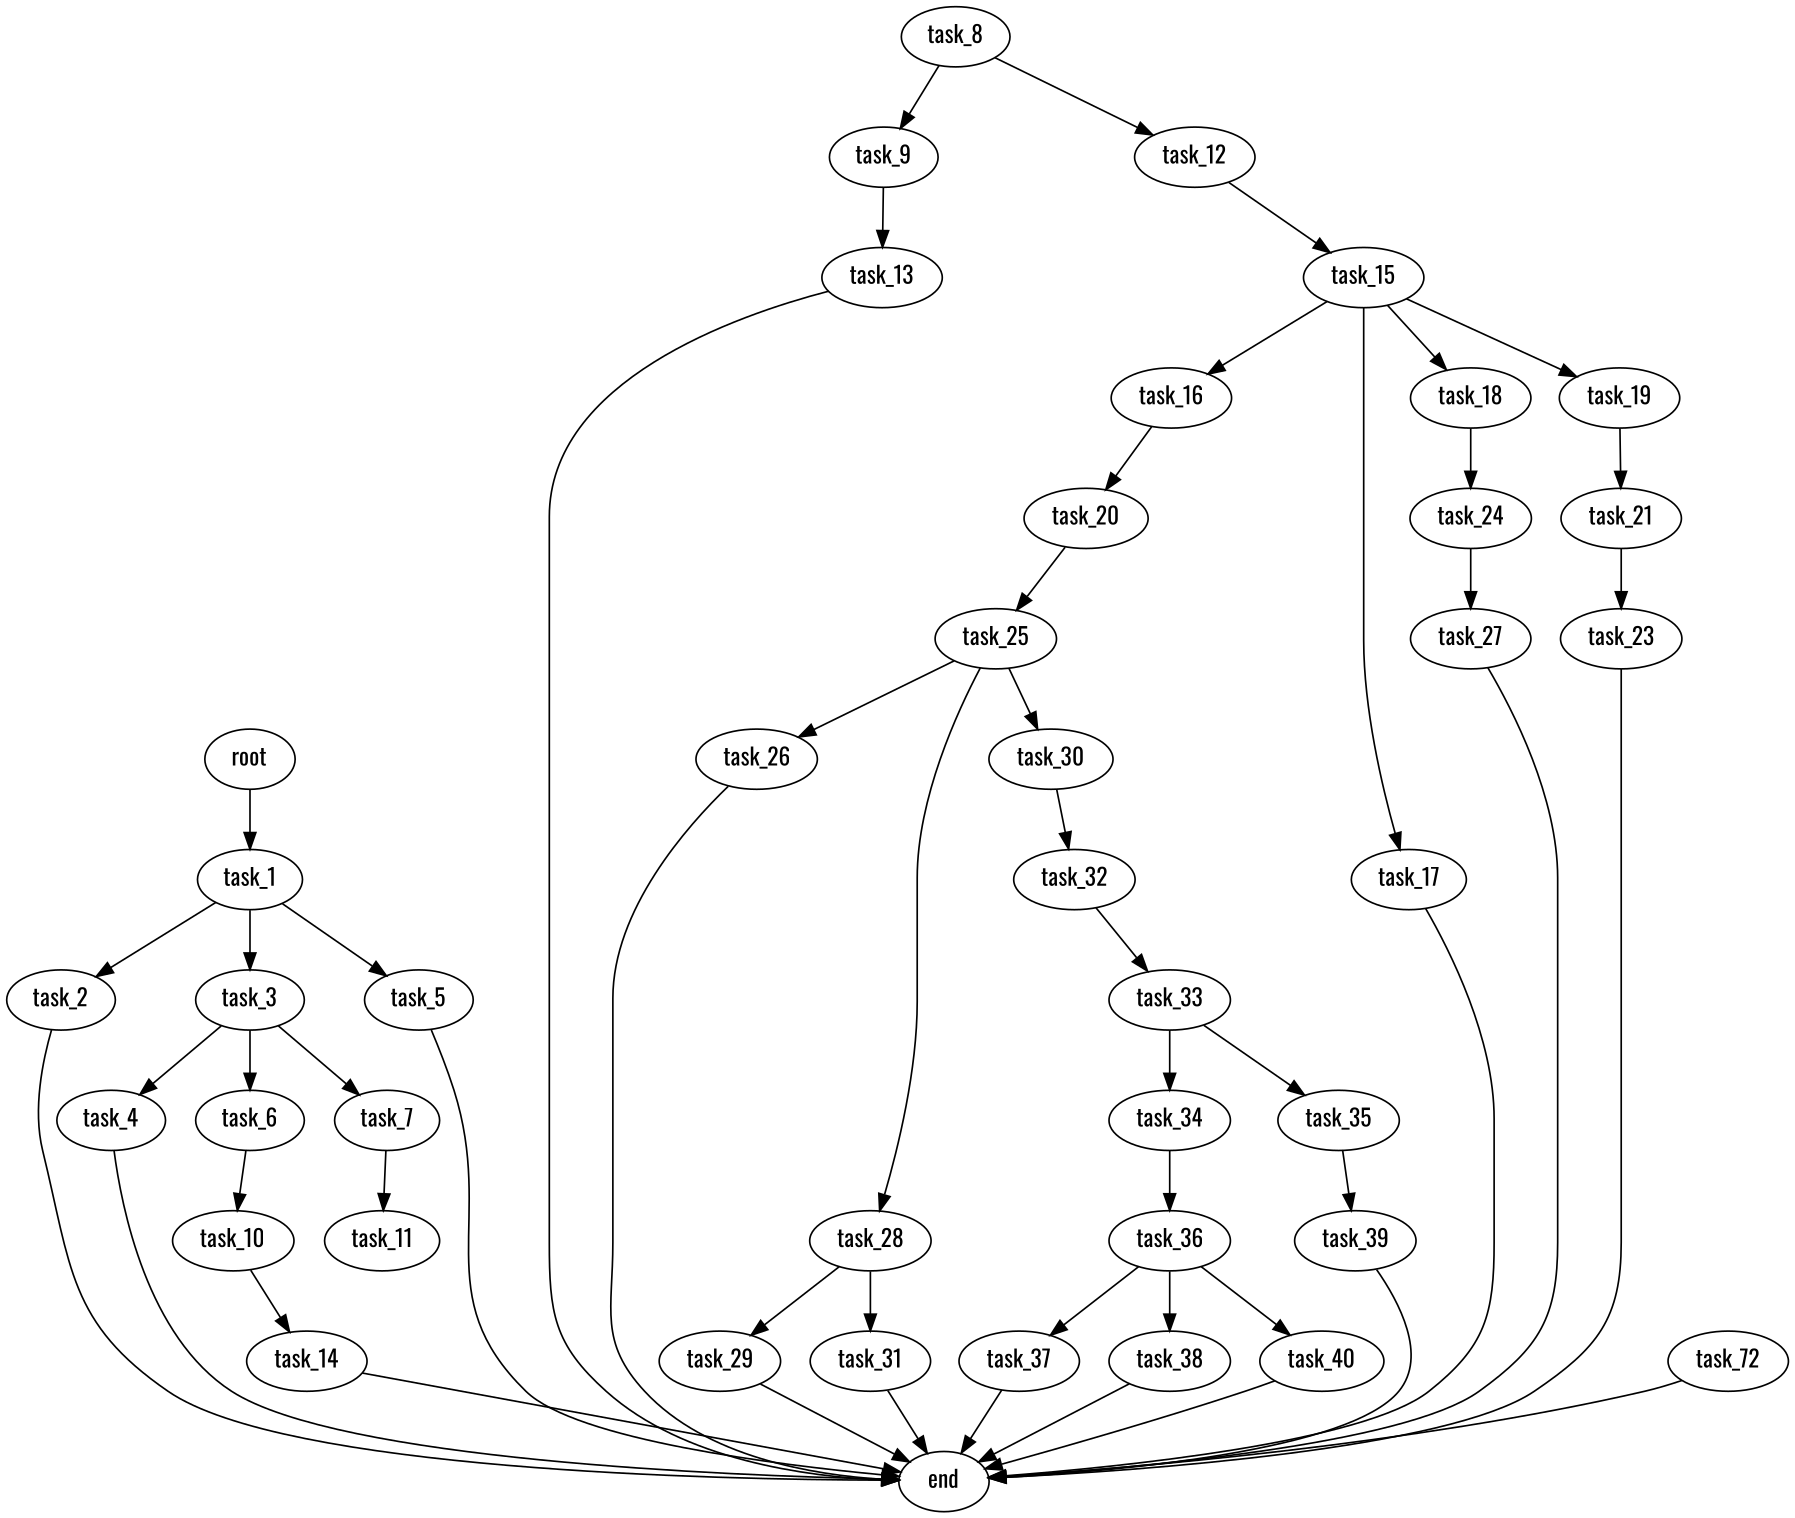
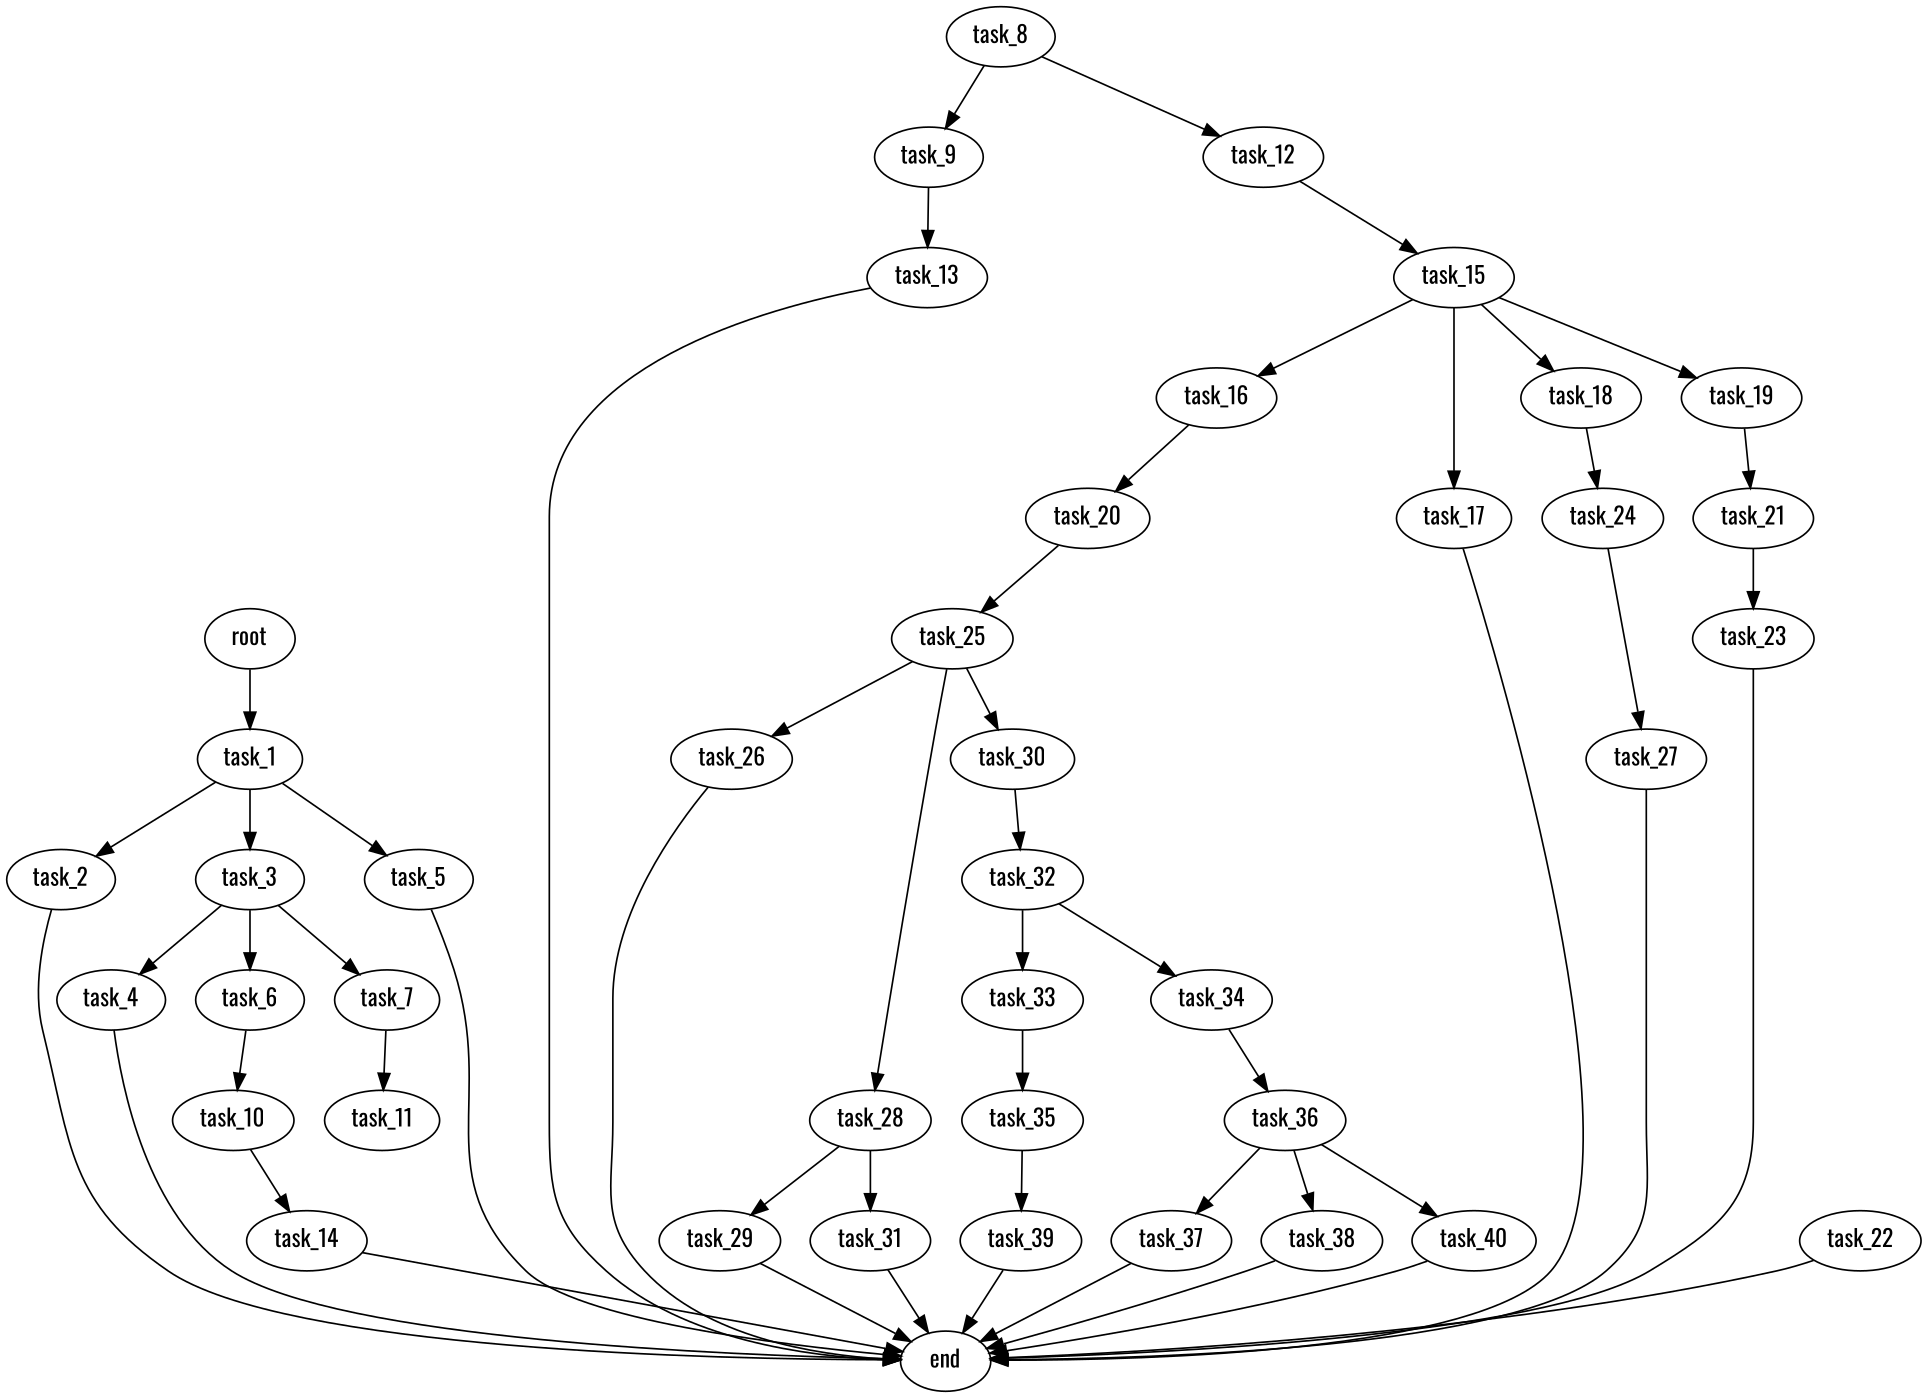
(1170, 1052) -> (1110, 935)
(1728, 1361) -> (1860, 1241)
